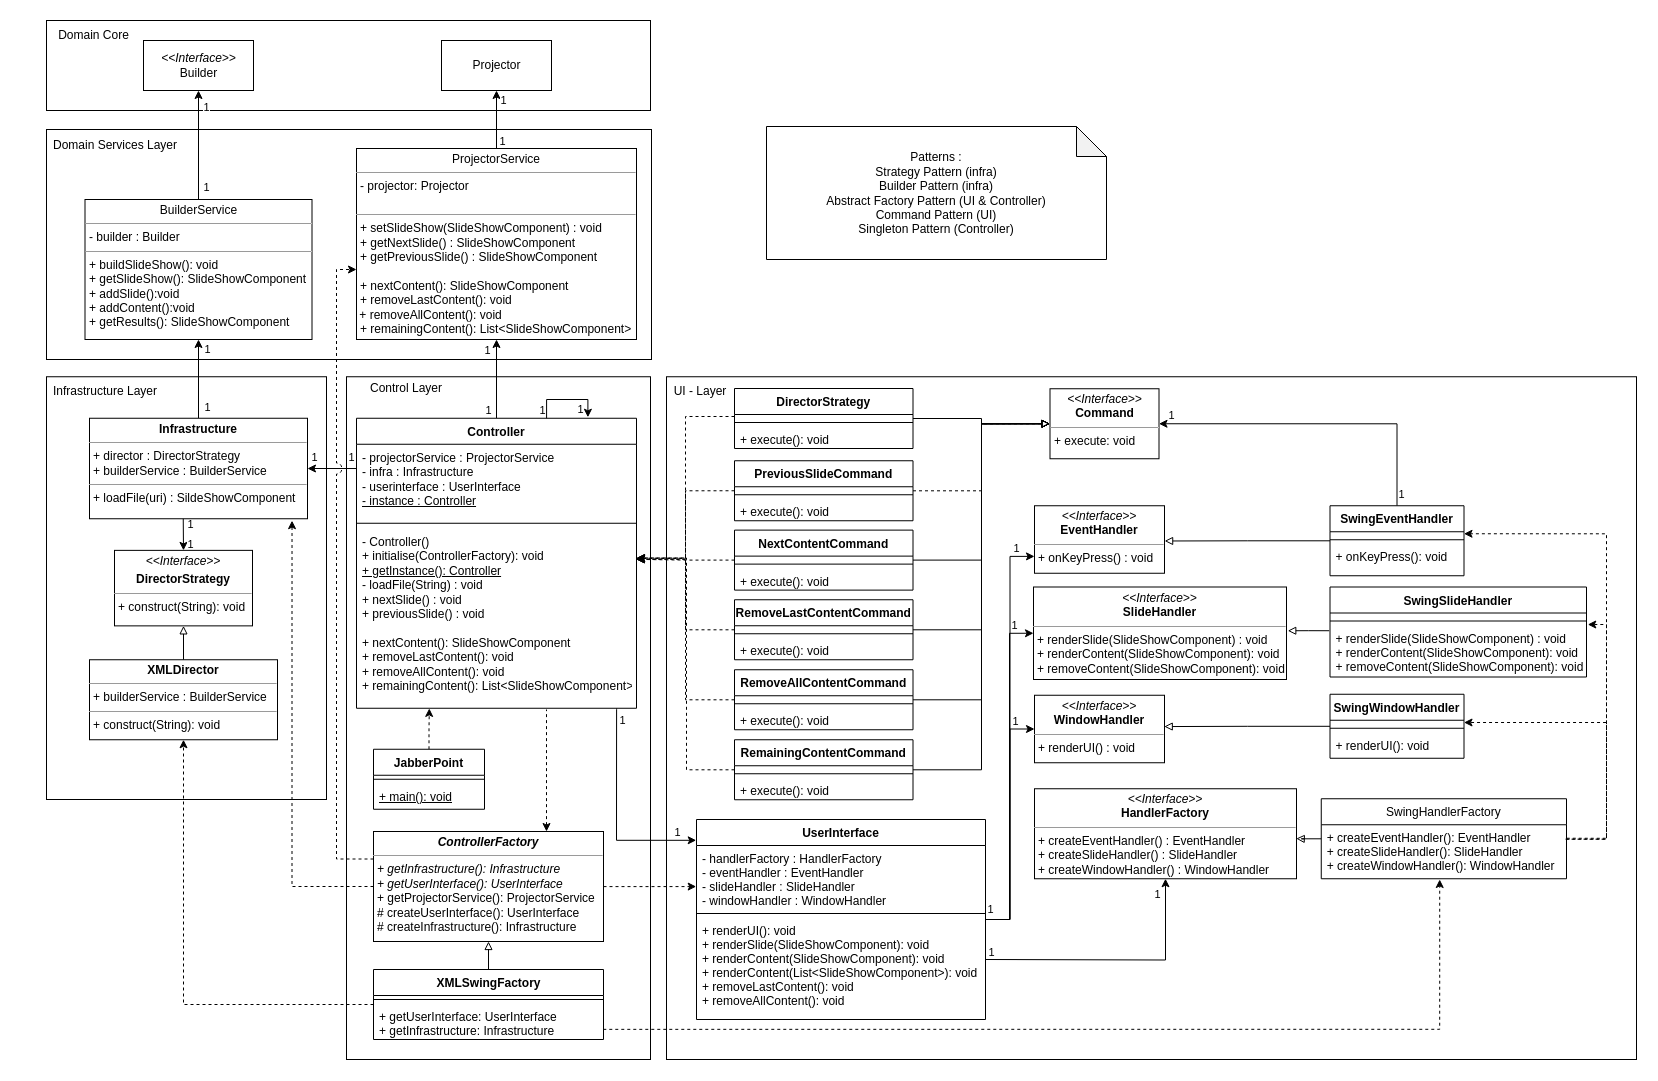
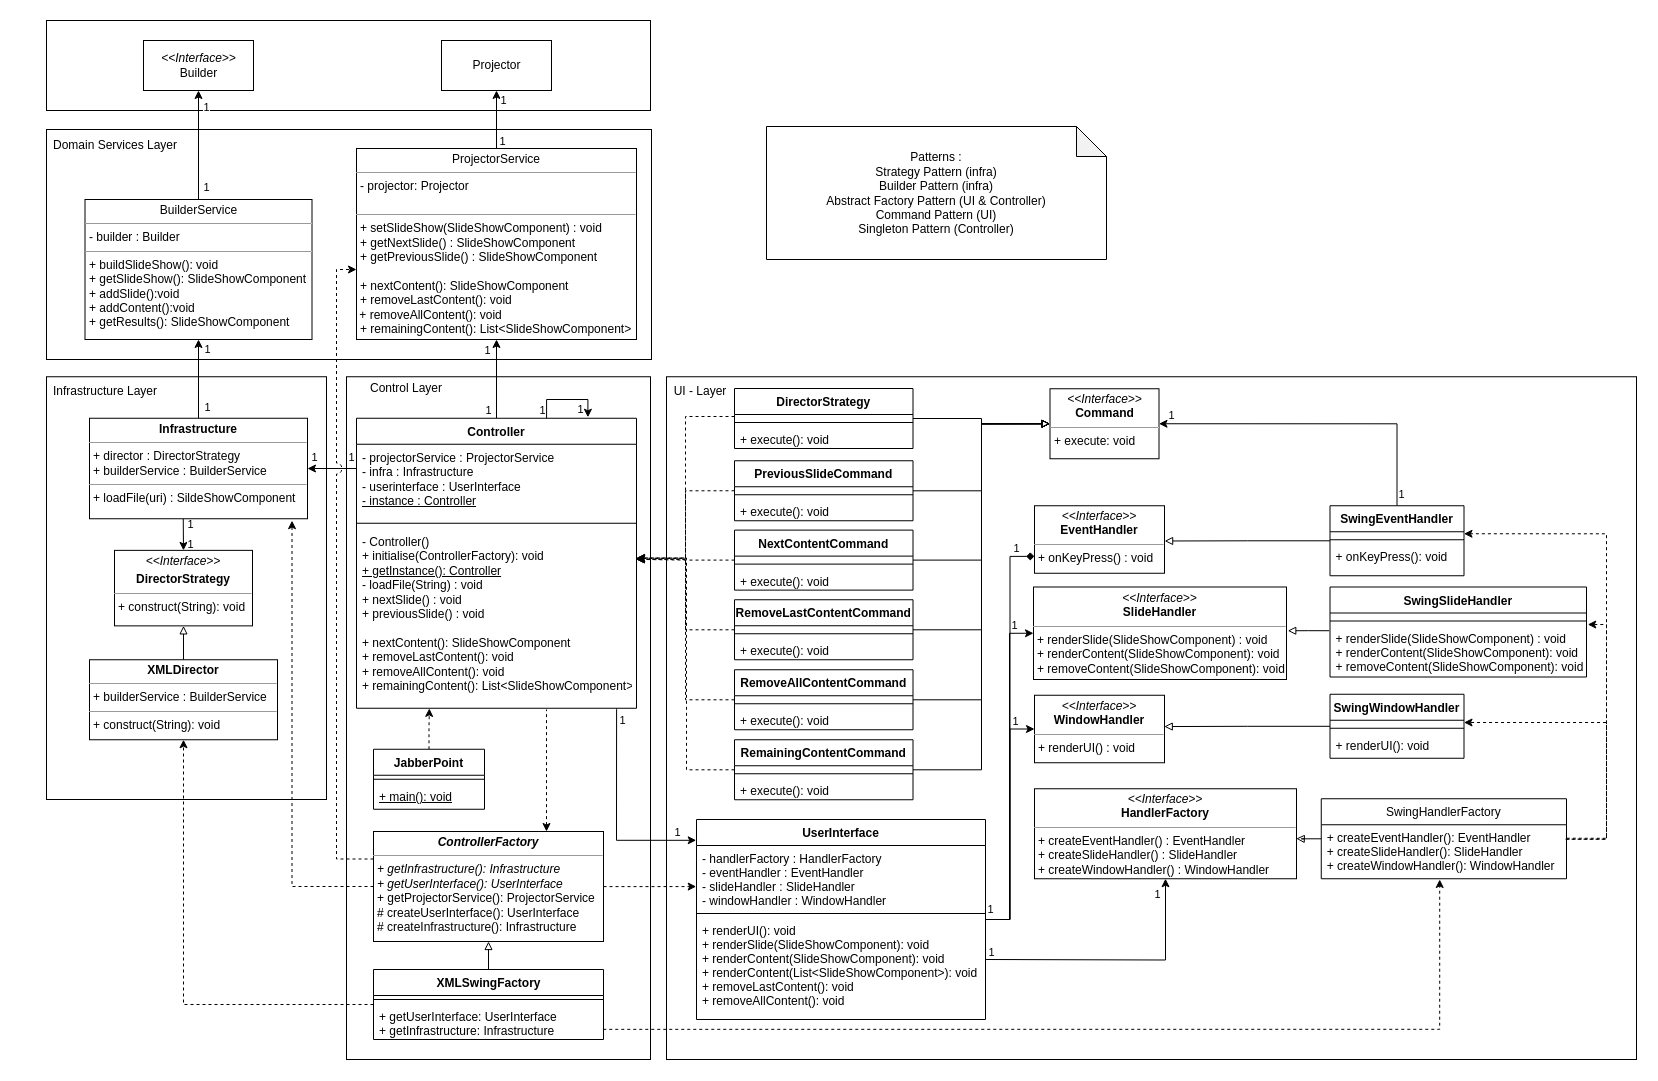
(94, 36) -> none
(947, 491) -> (947, 491)
(1026, 556) -> (1026, 556)
